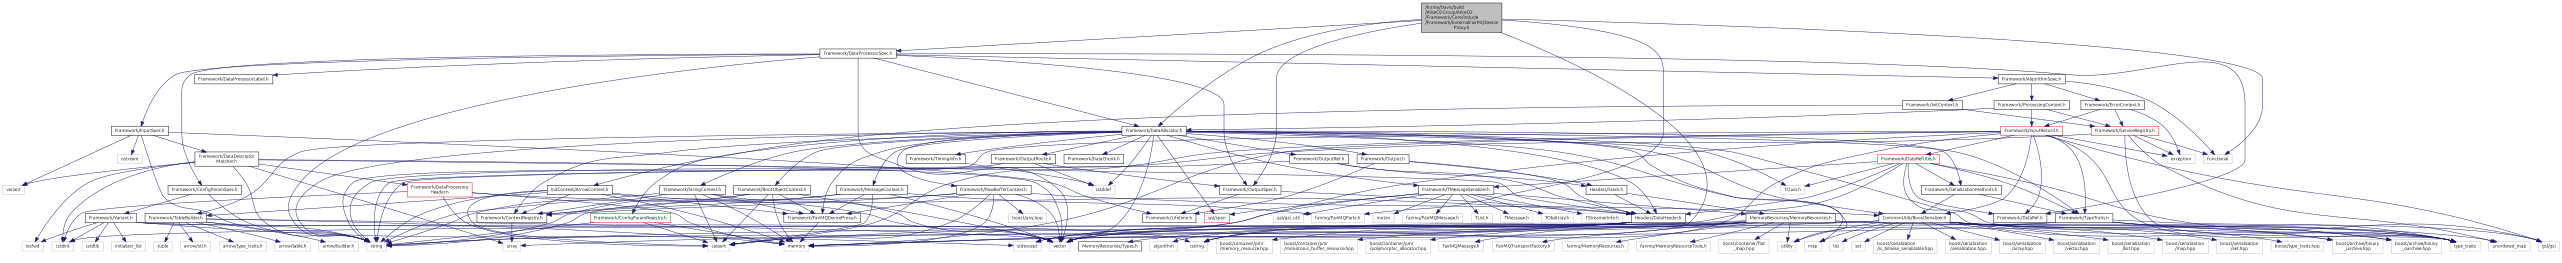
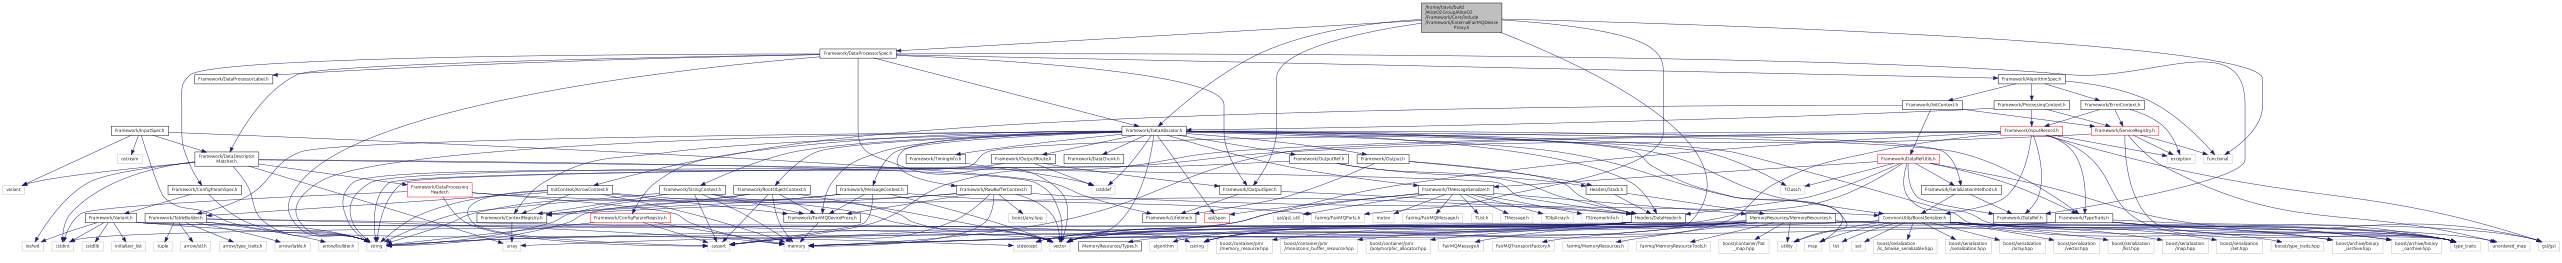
(468, 59) -> (508, 61)
(1972, 144) -> (1922, 128)
(2021, 204) -> (1987, 202)
